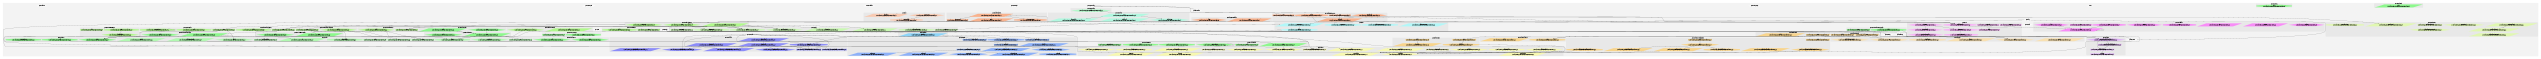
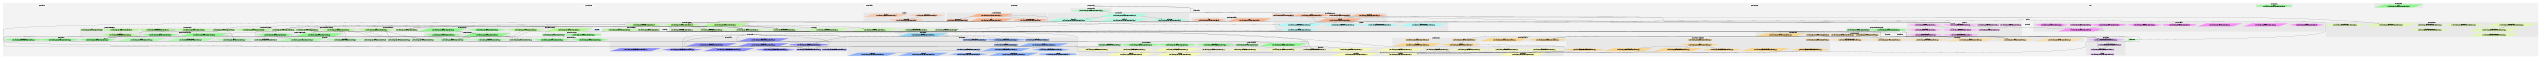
(597, 30) -> (597, 30)
(2132, 40) -> (2132, 40)
